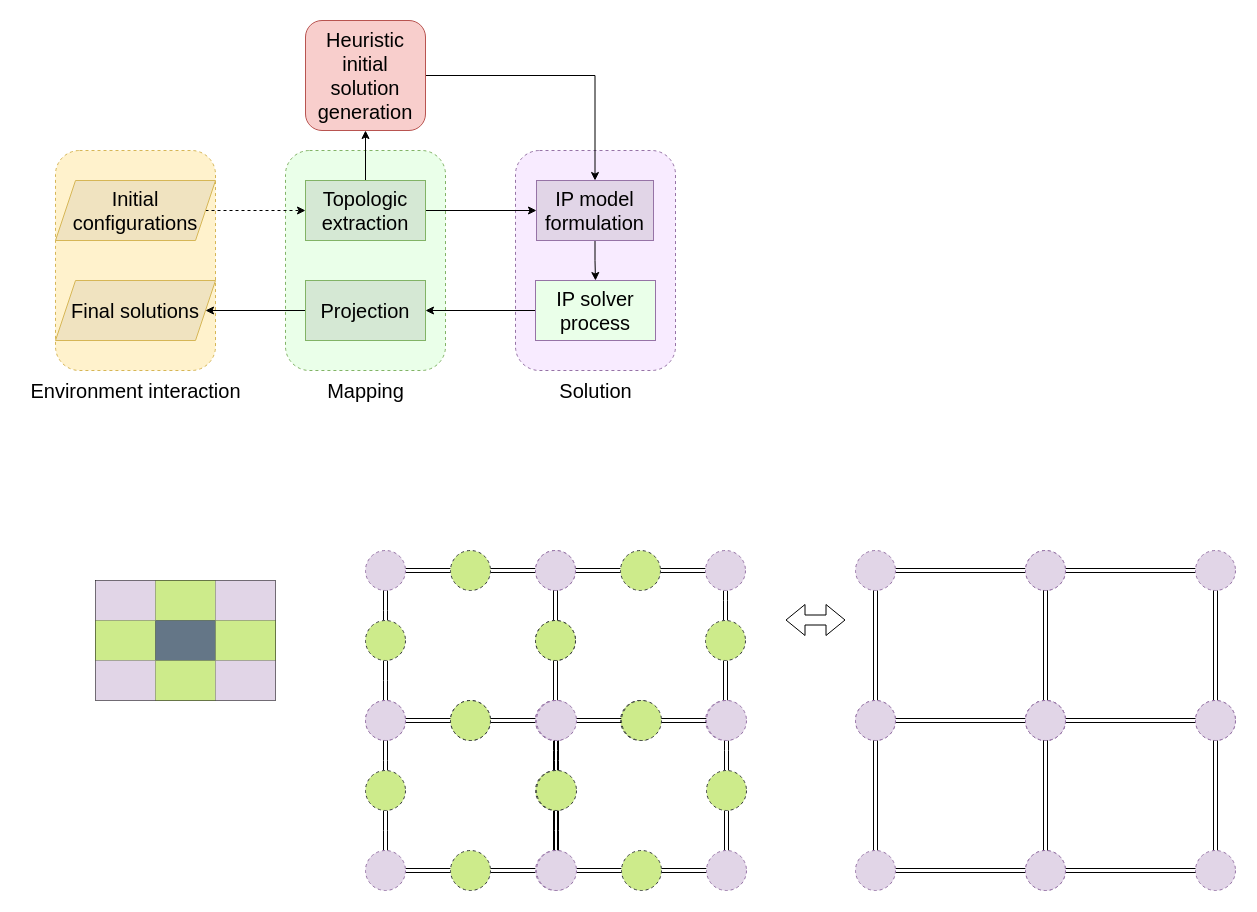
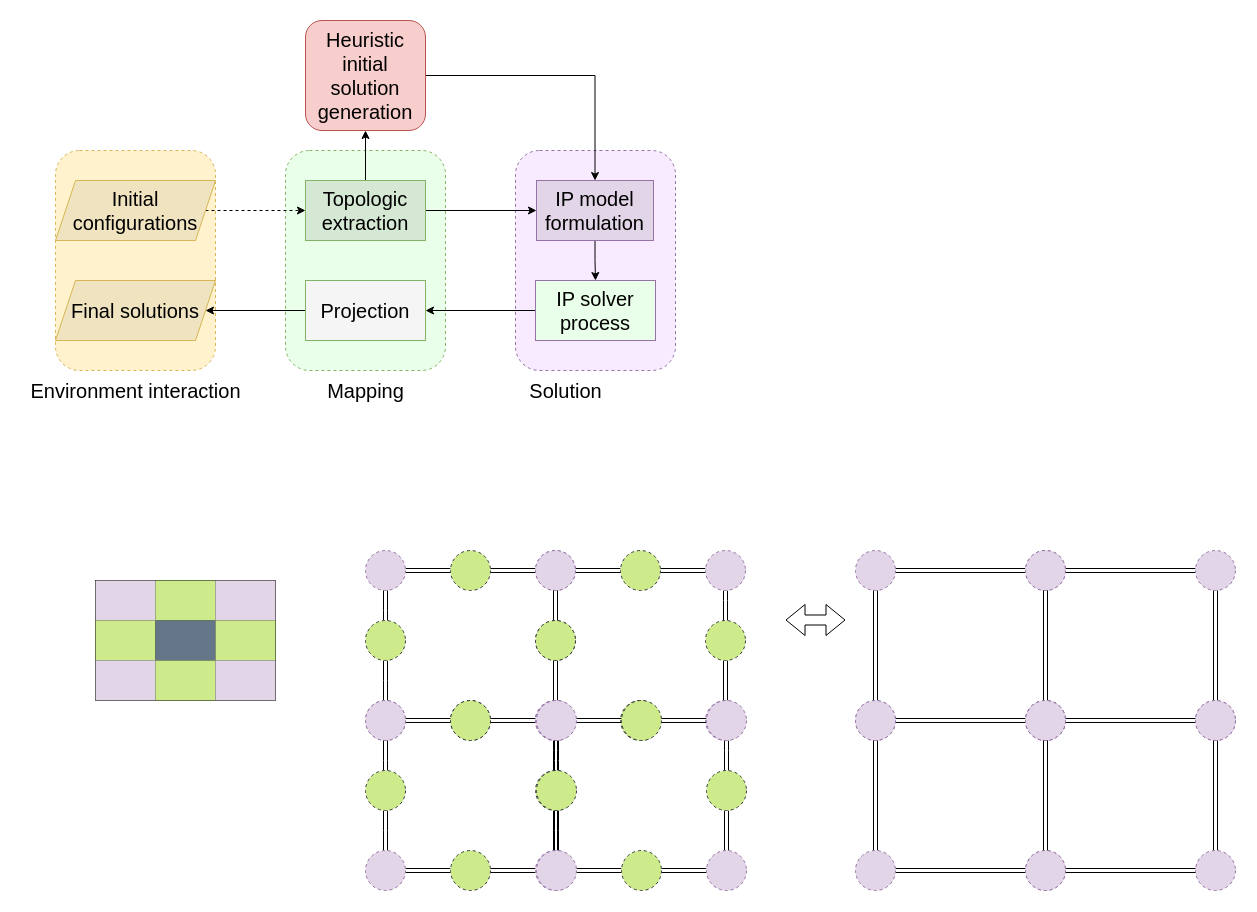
(366, 311) -> (366, 311)
(596, 391) -> (566, 391)
